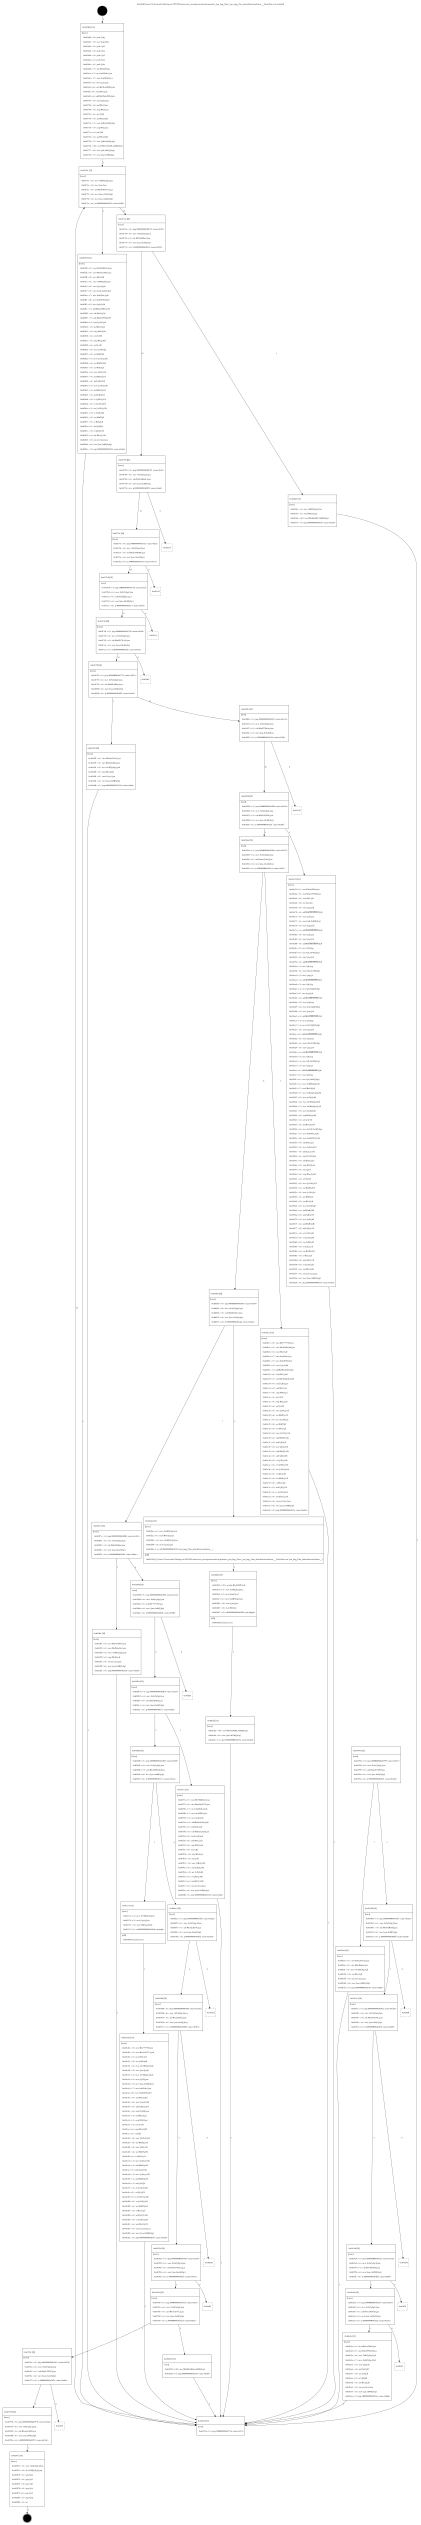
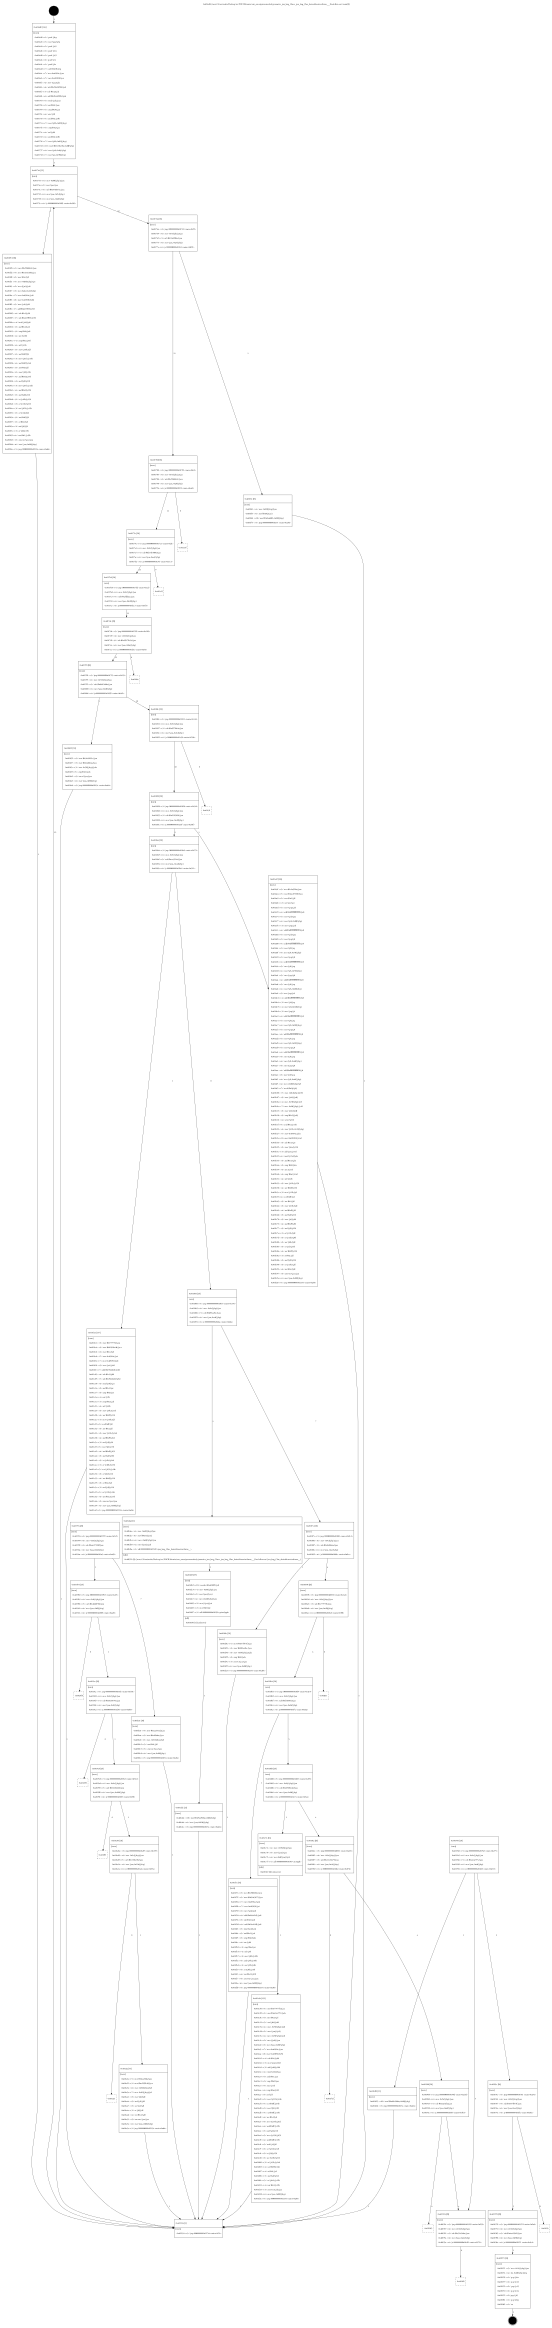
(153, 636) -> none
(176, 2284) -> (475, 2041)
